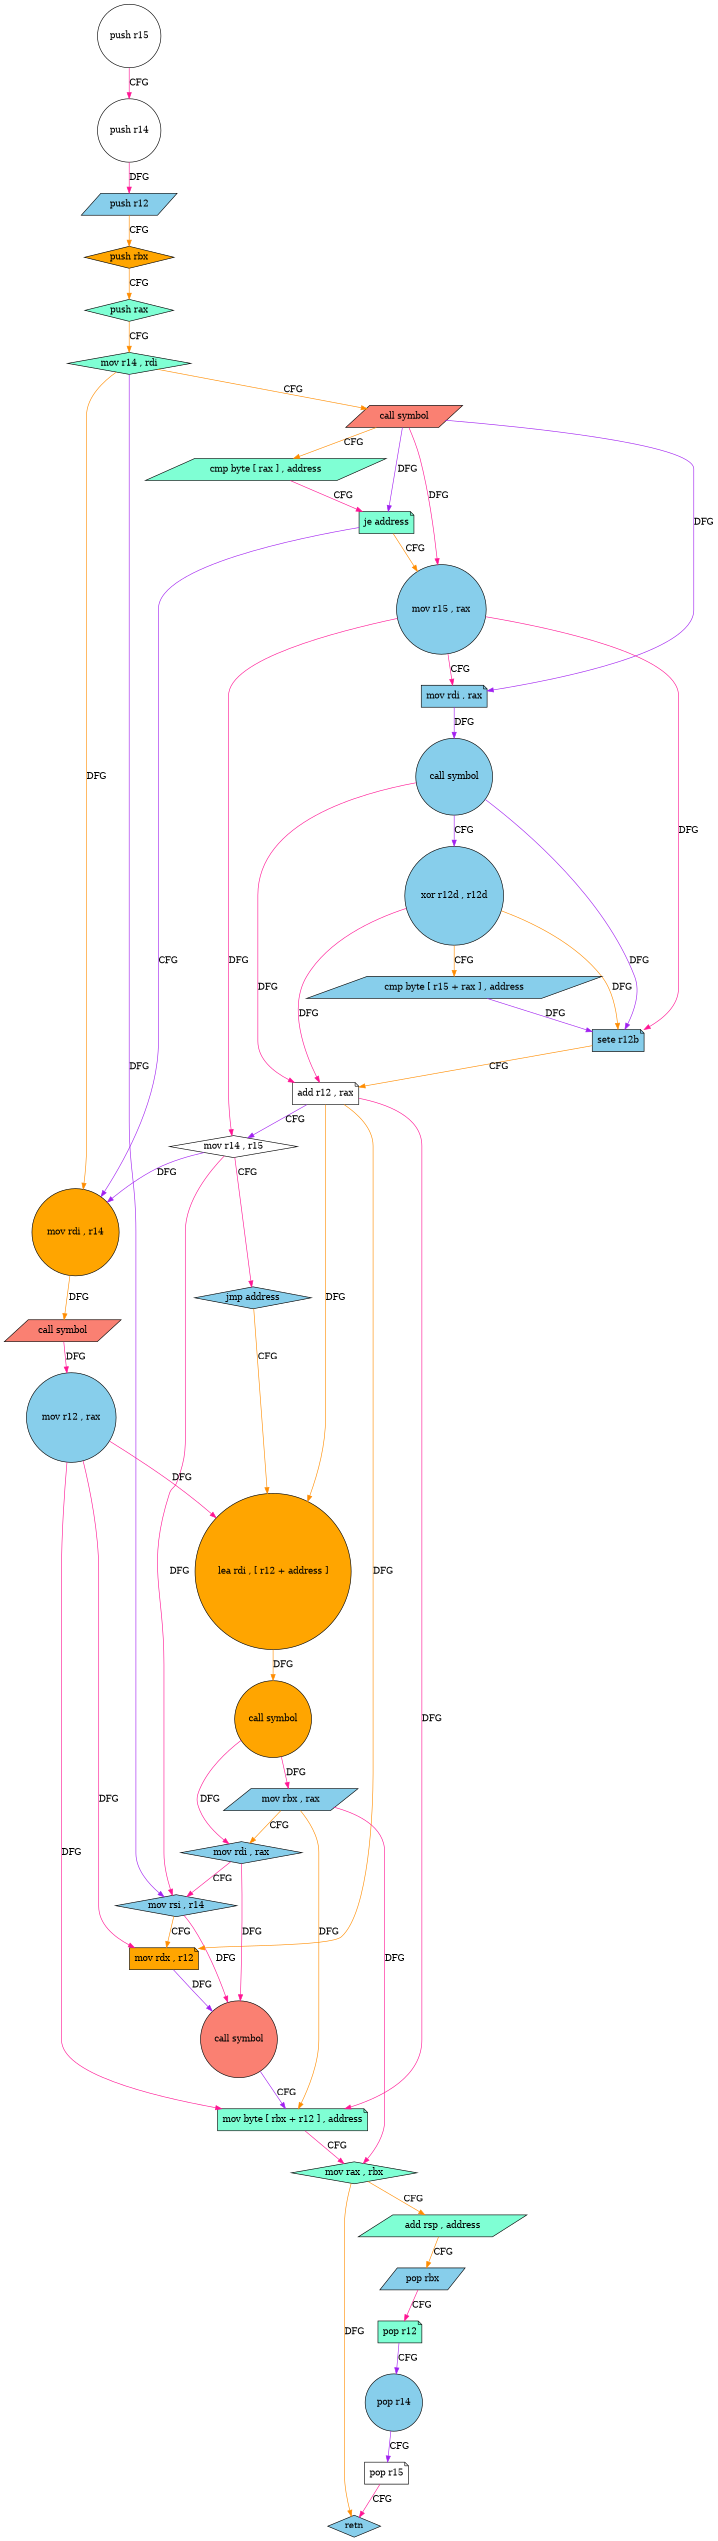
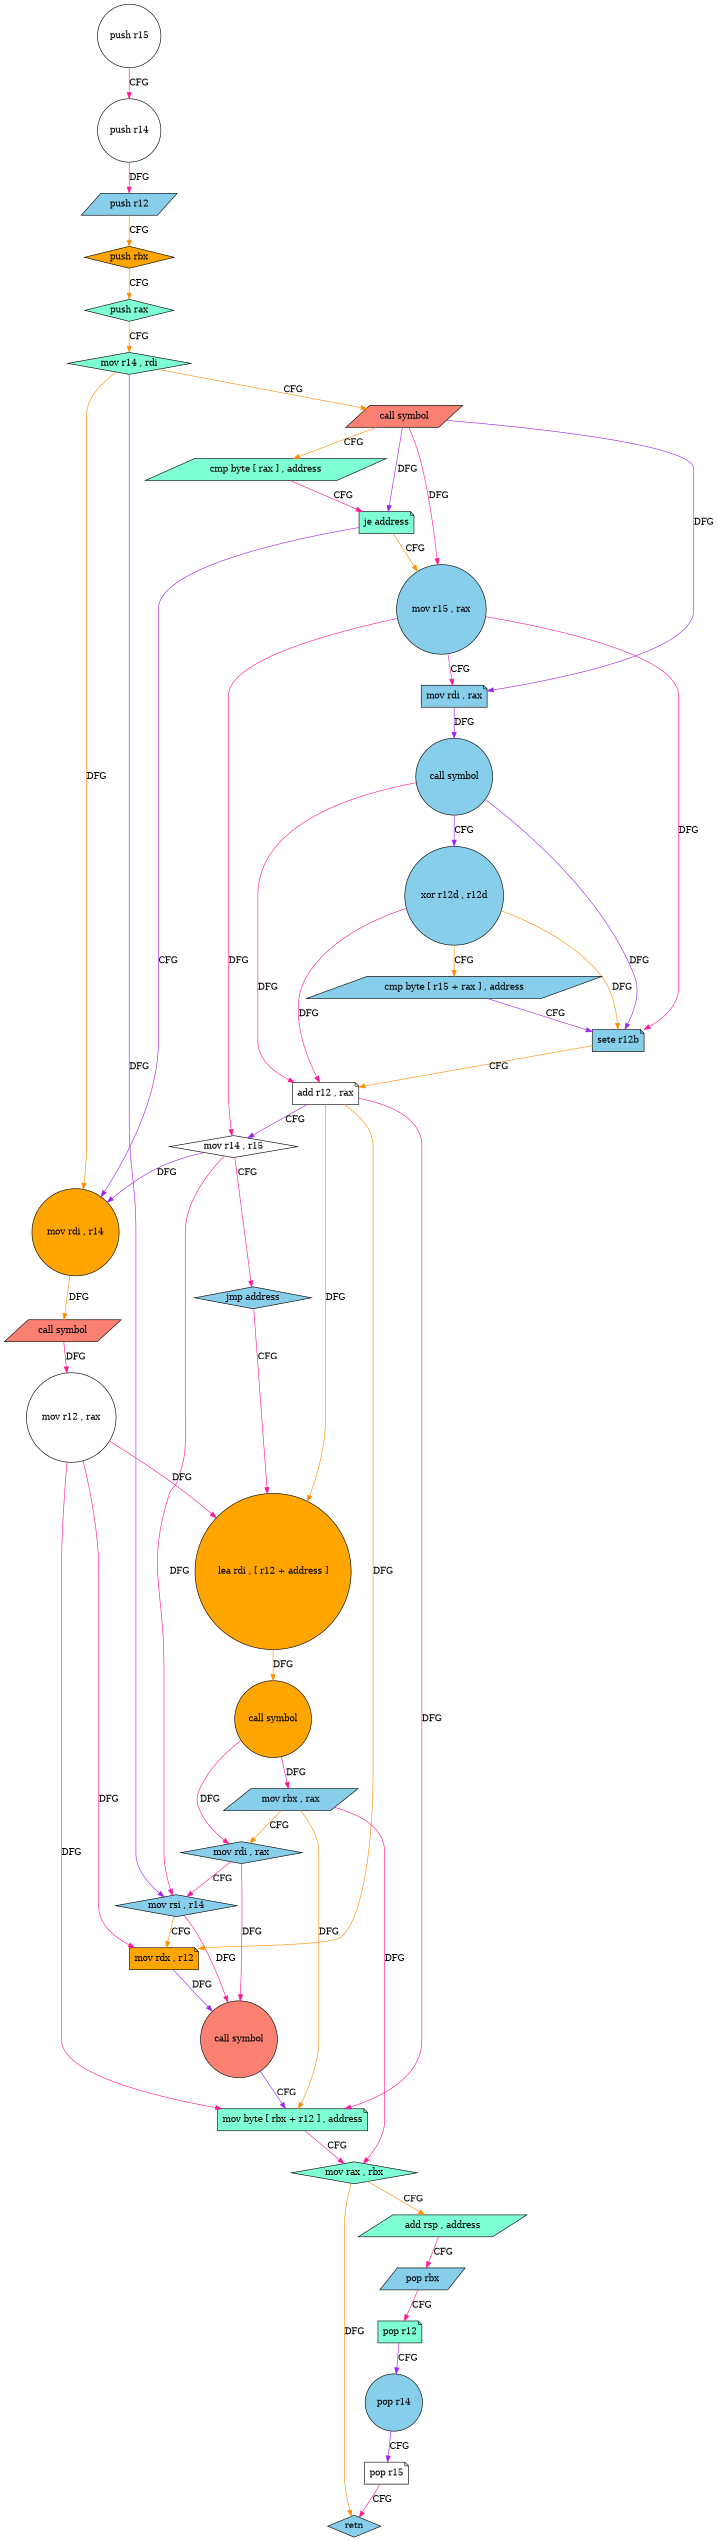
(555, 1014) -> (555, 1014)
(260, 1398) -> (260, 1398)
(71, 1418) -> (71, 1418)
(434, 2249) -> (434, 2249)
